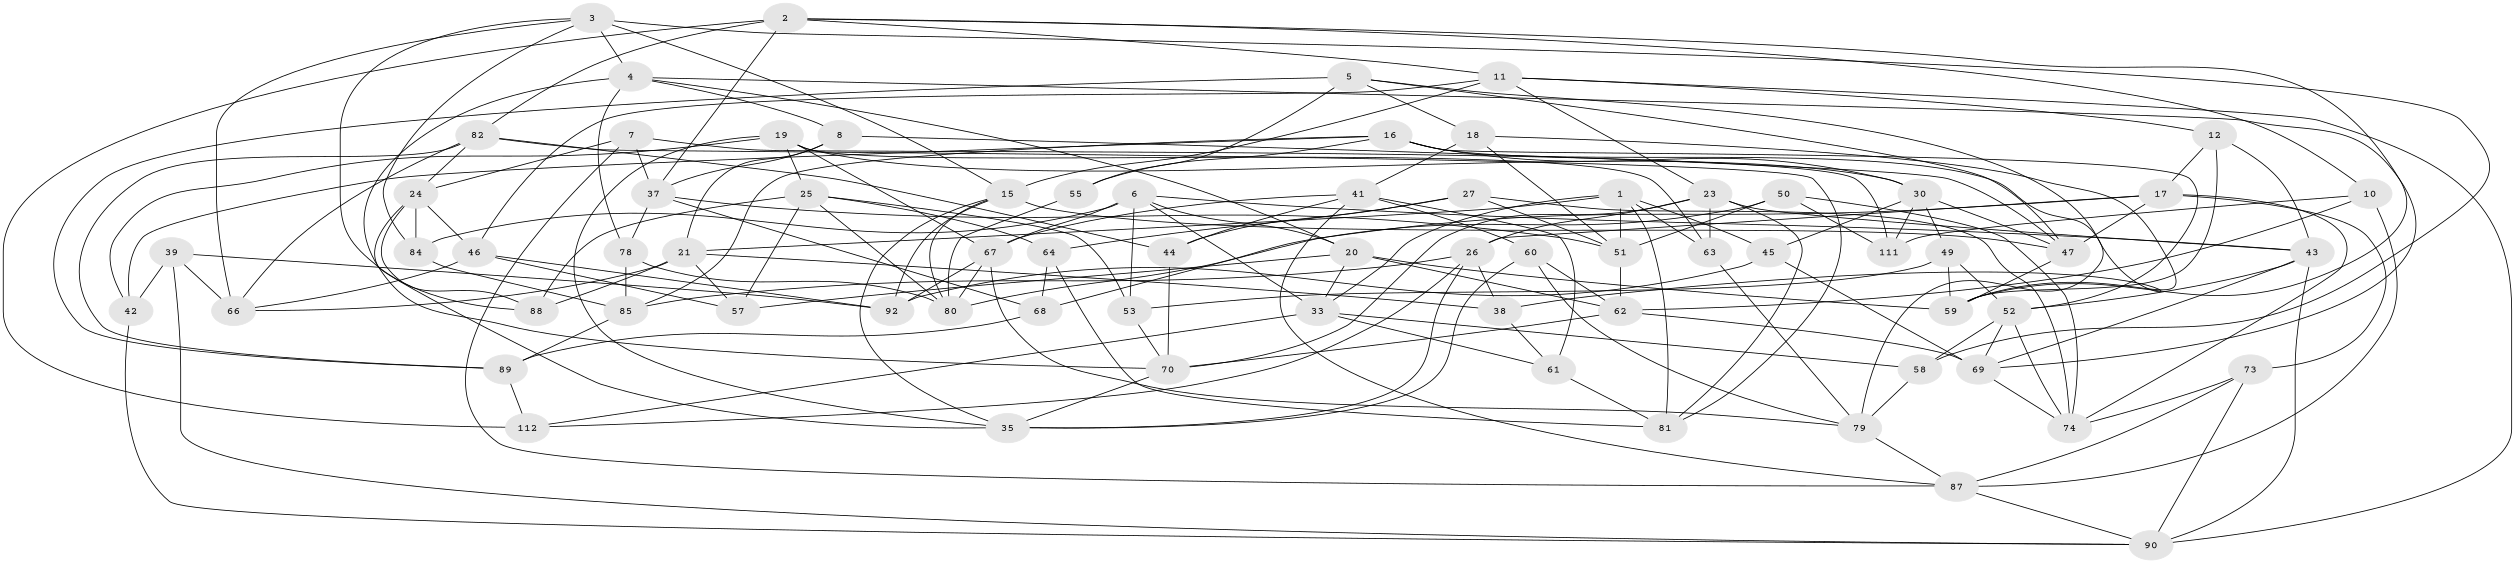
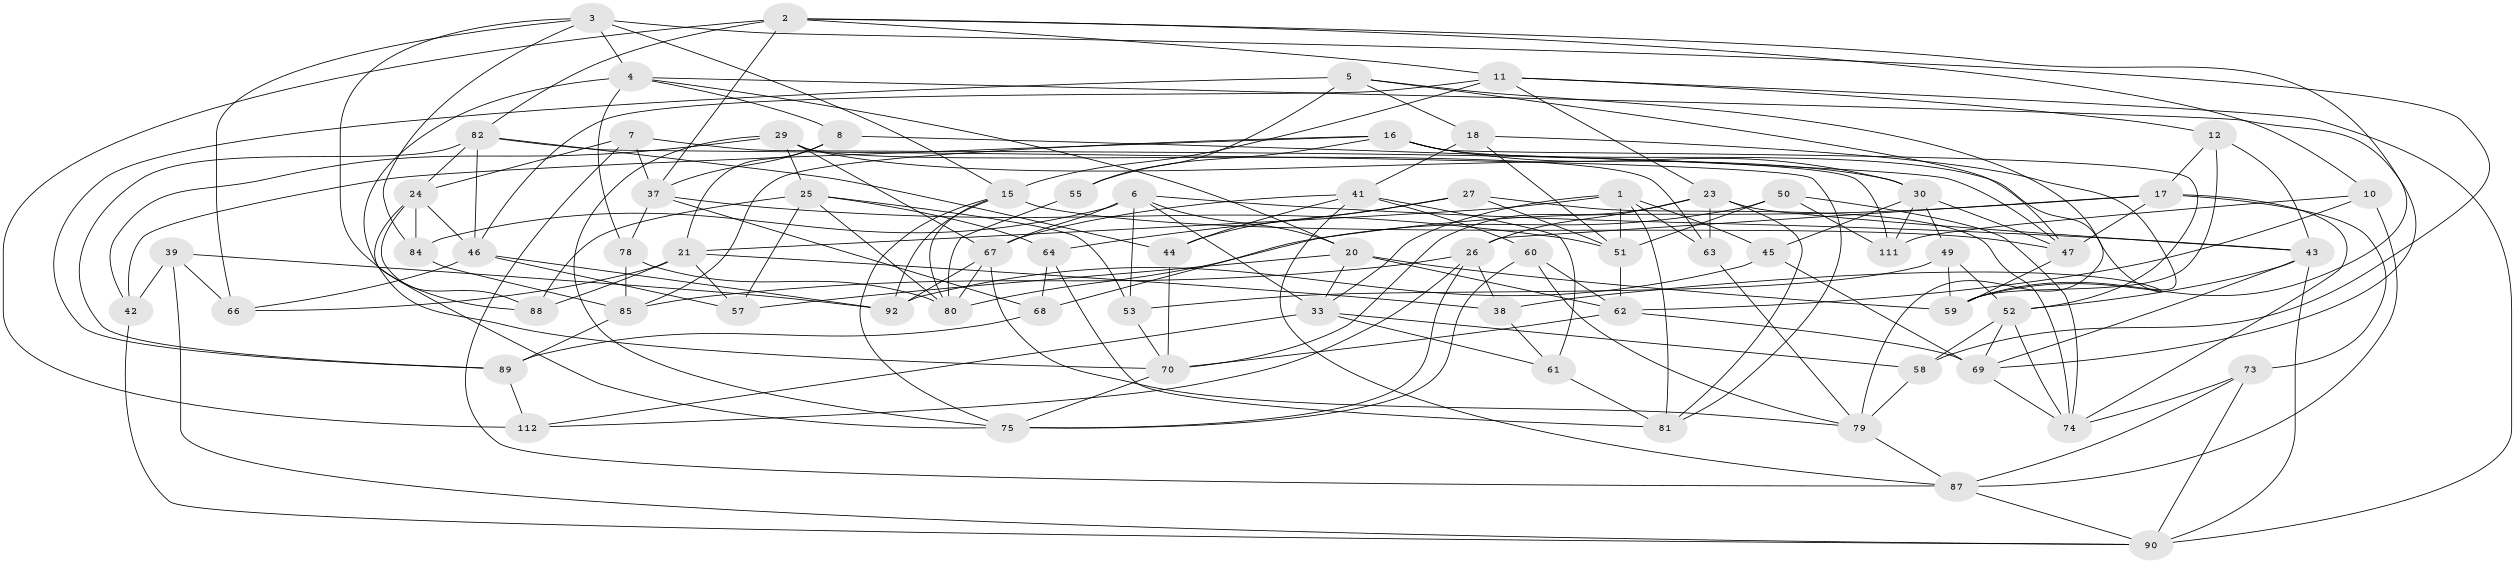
(781, 135) -> (781, 135)
(346, 202) -> (476, 194)
(1008, 428) -> (1008, 428)
